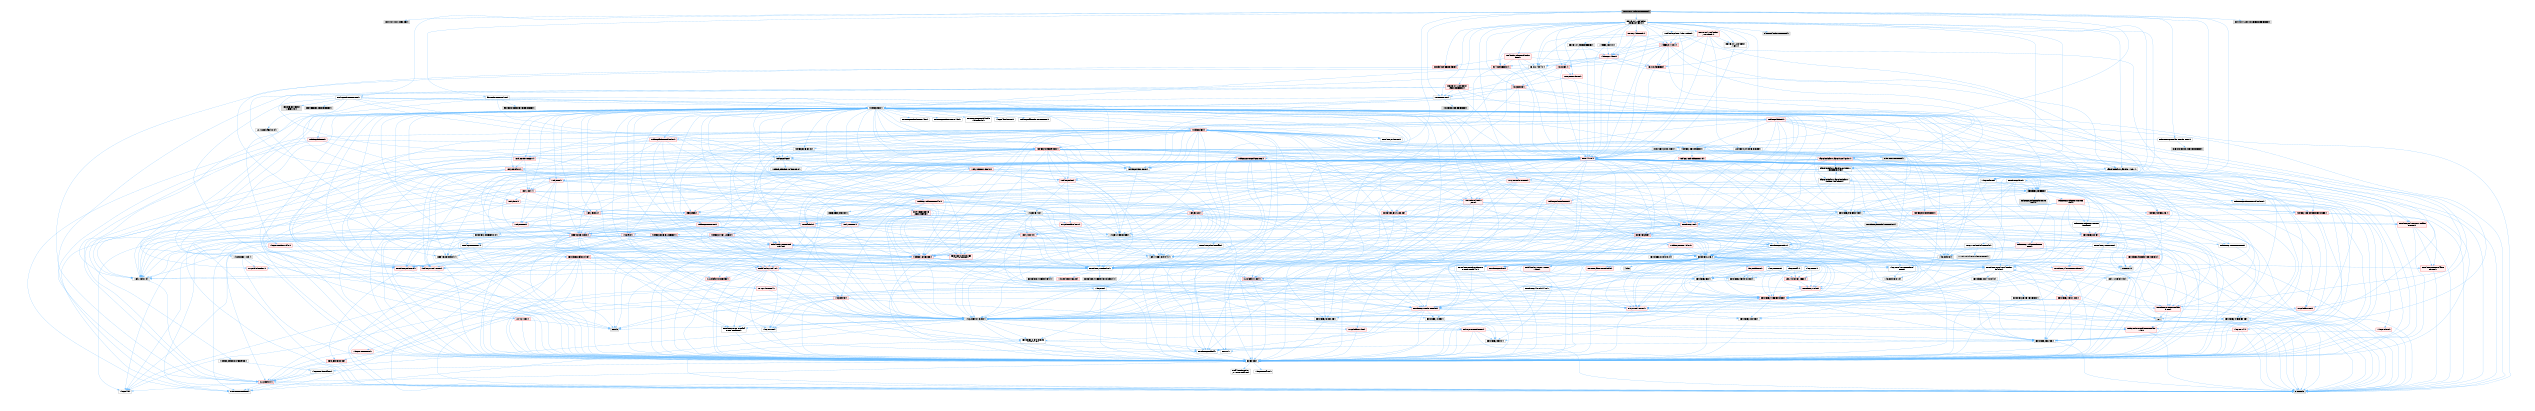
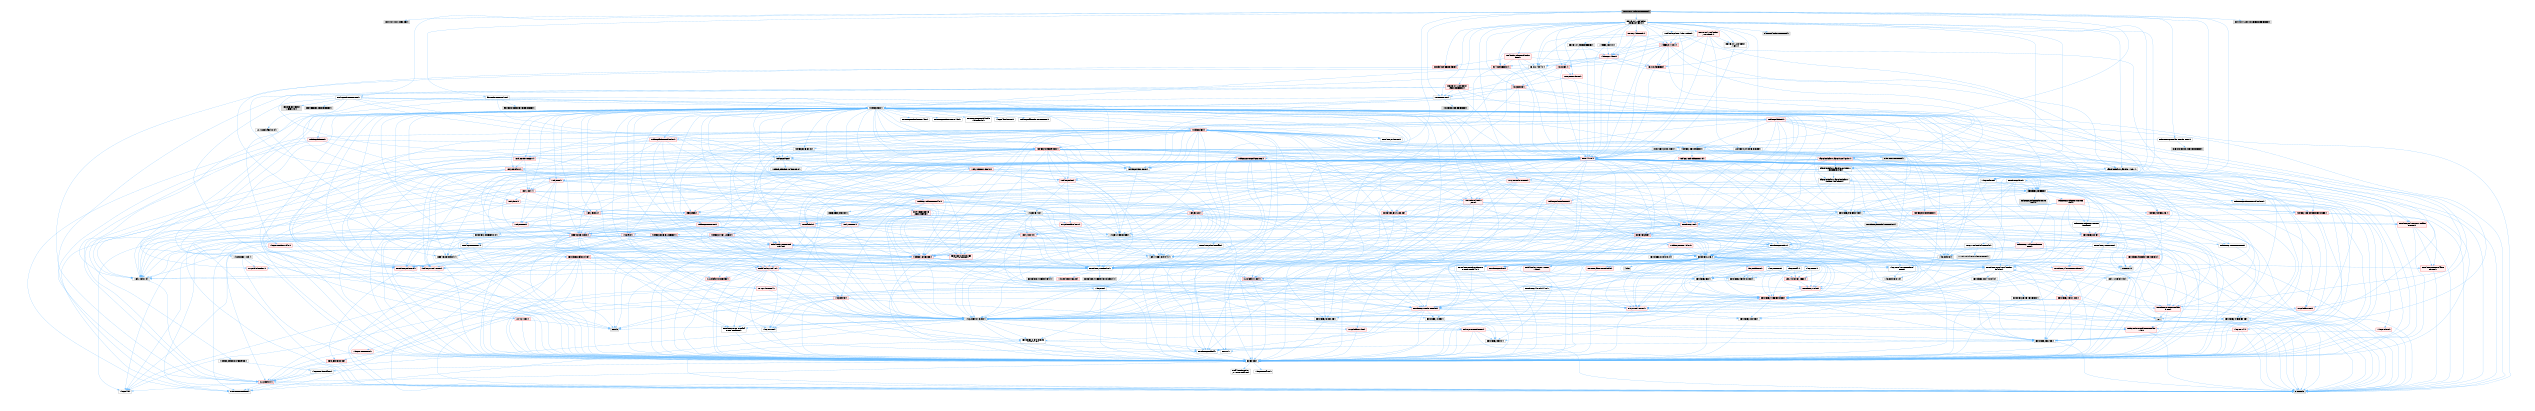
(1836, 176) -> (1834, 173)
